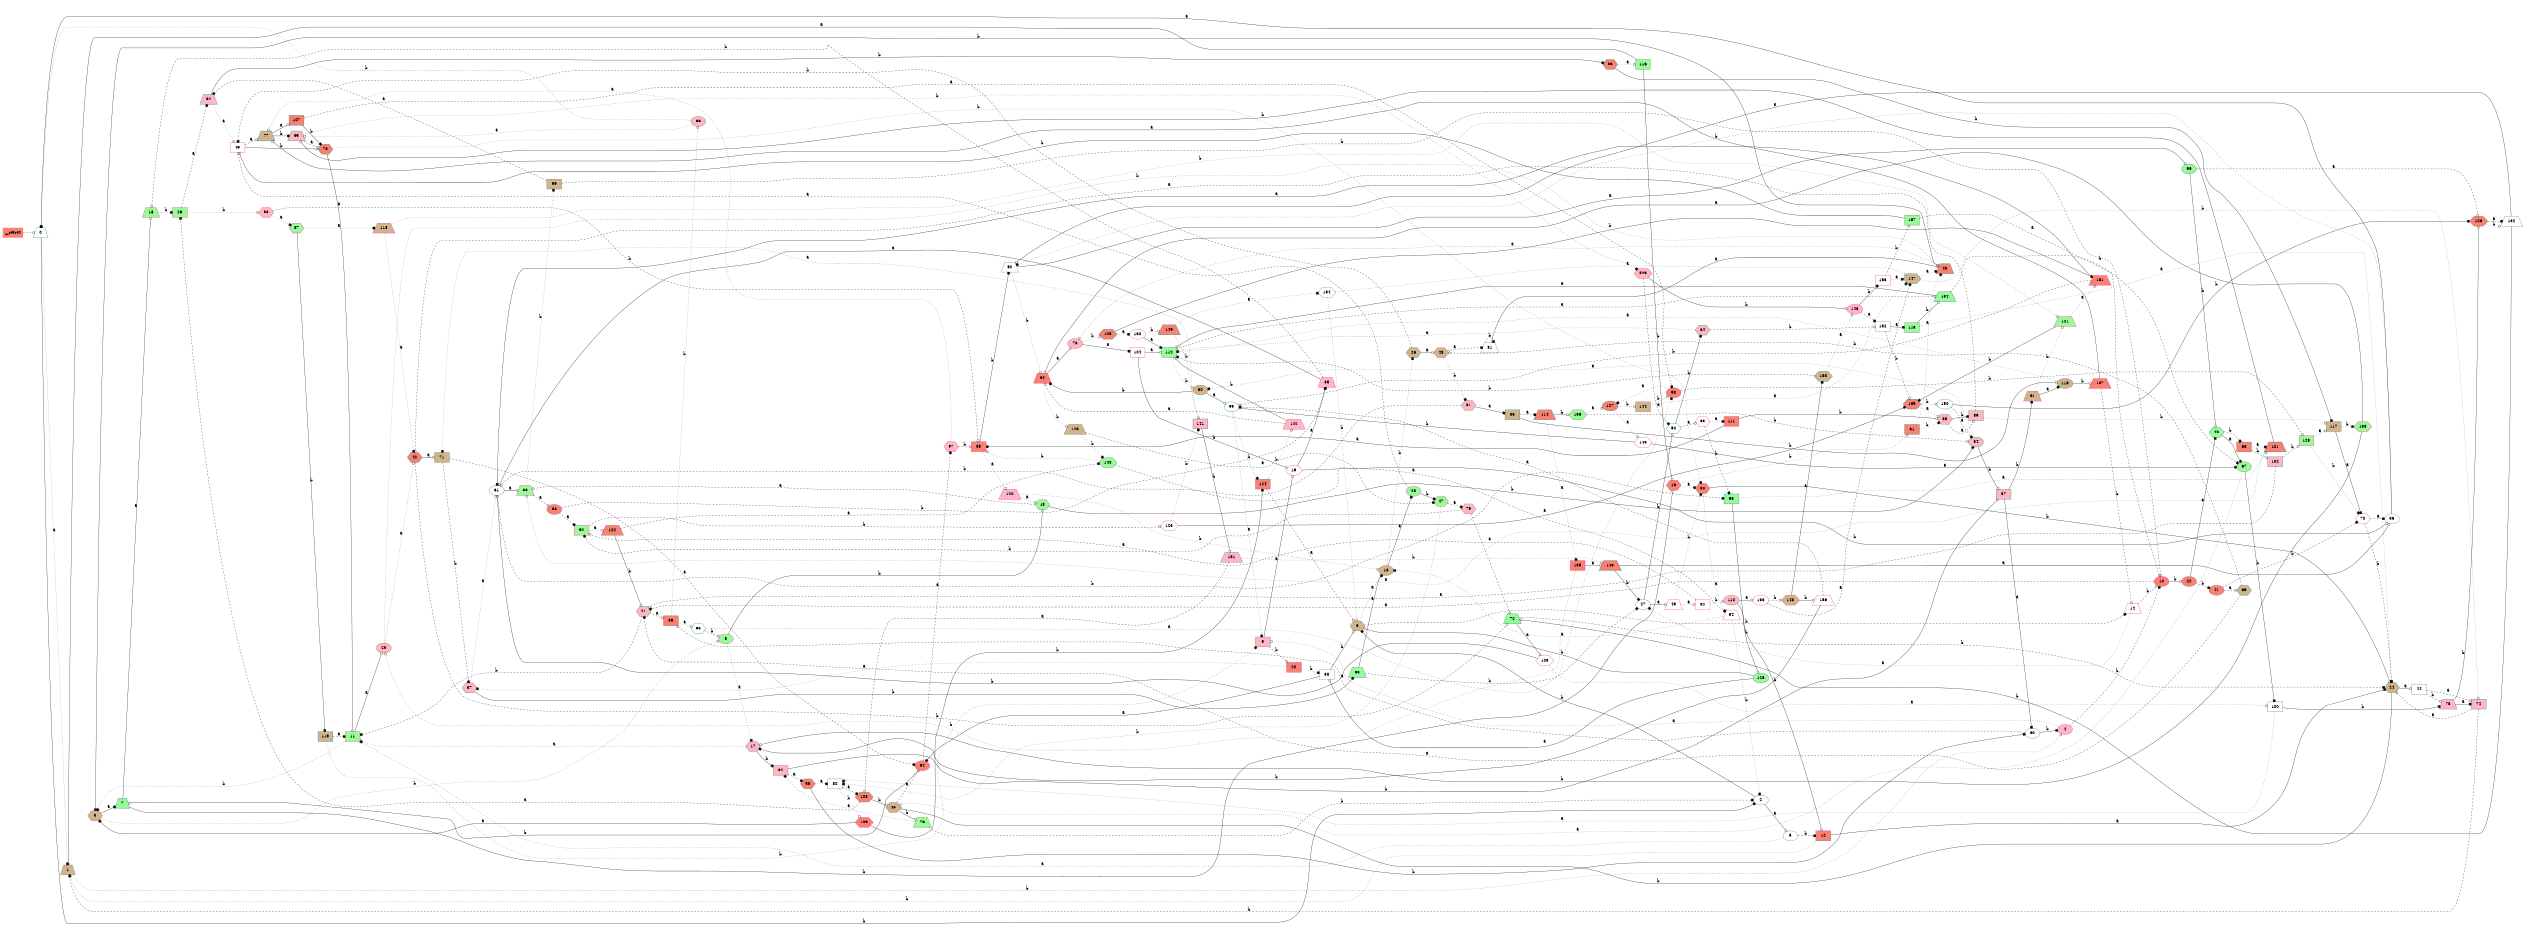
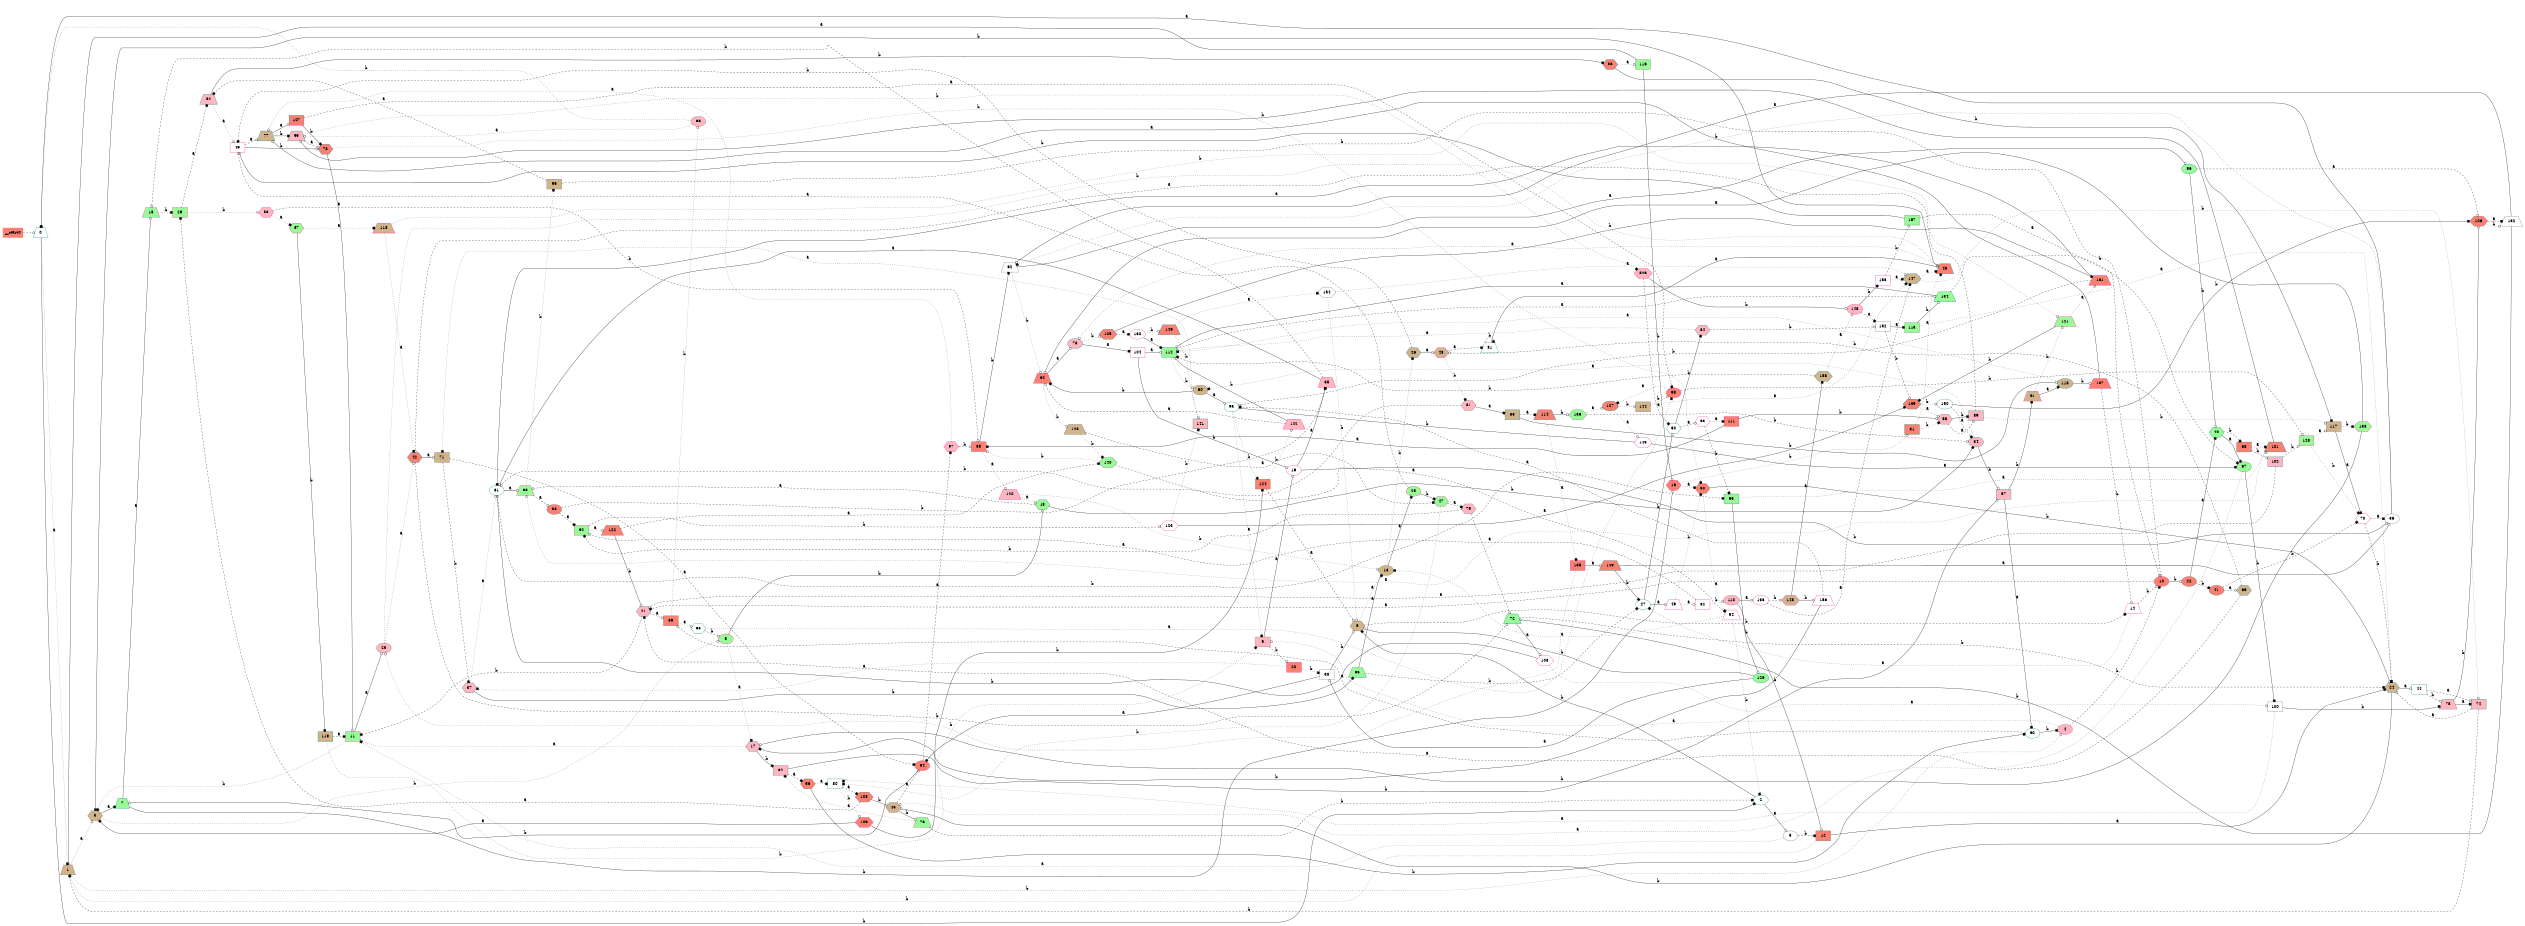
(1075, 344) -> (1075, 344)
(1232, 557) -> none
none -> (81, 844)
